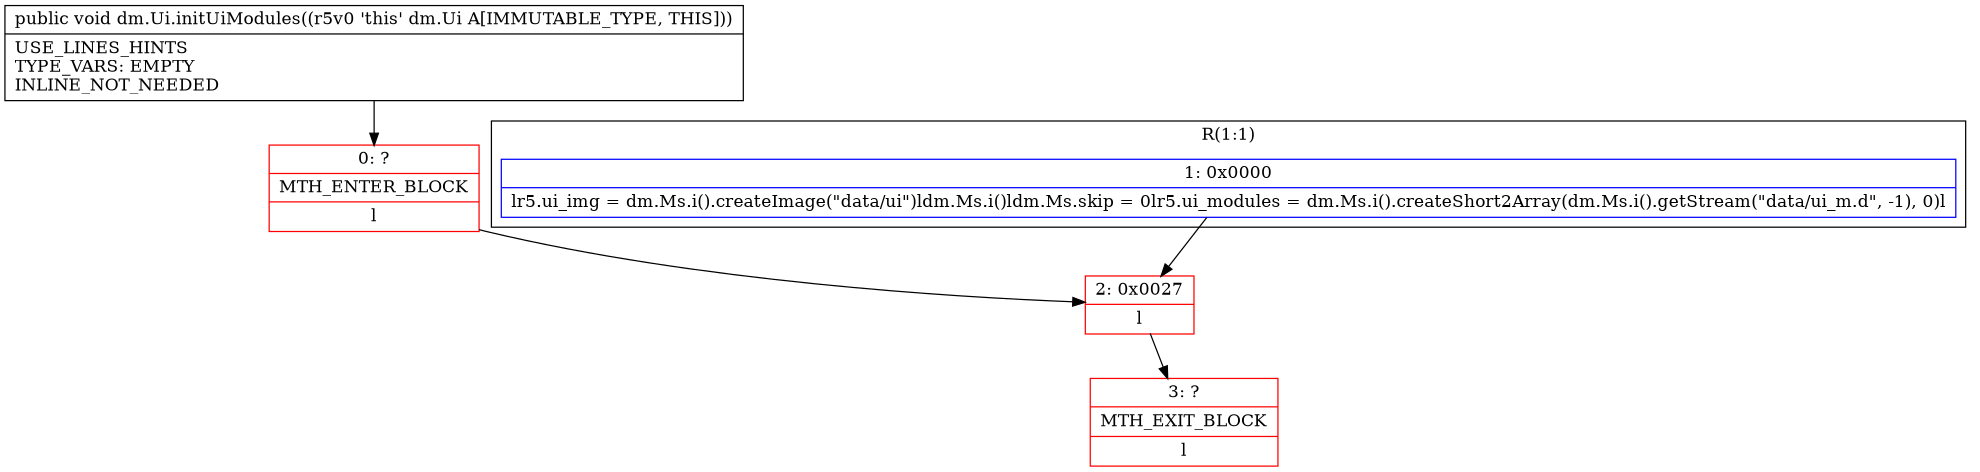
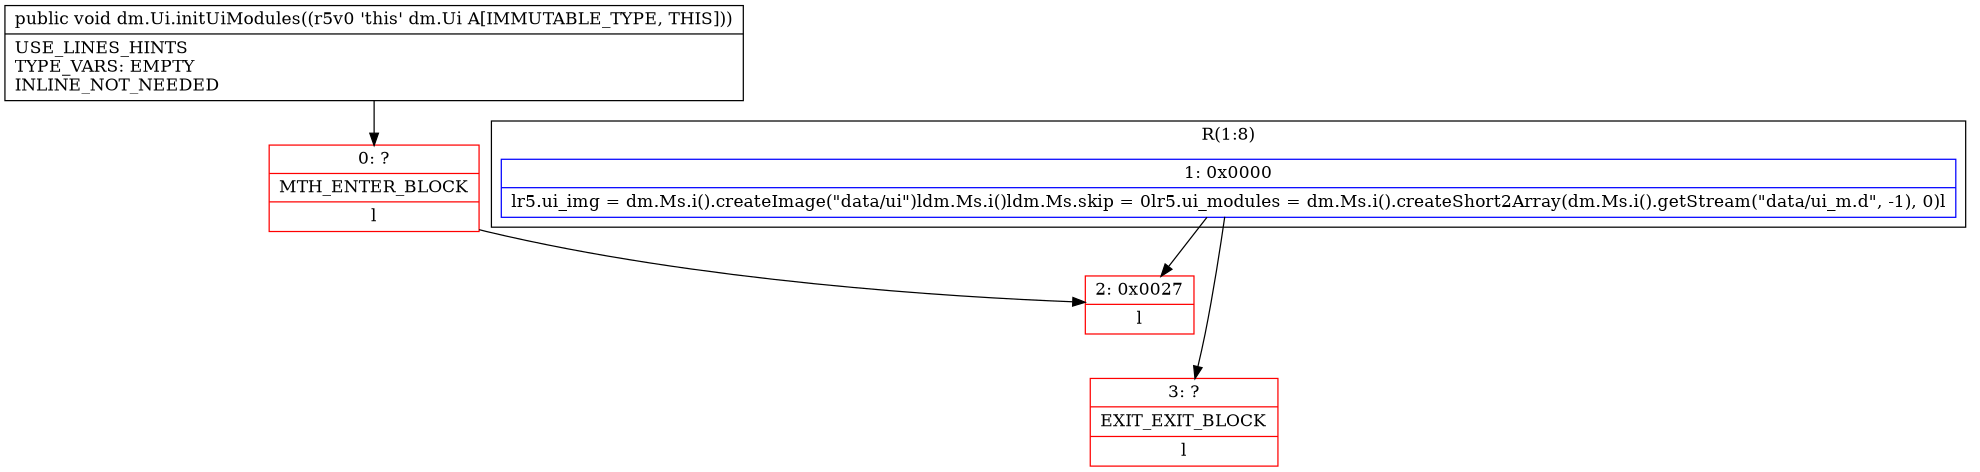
(1229, 135) -> (1229, 135)
(1157, 350) -> (1213, 292)
(1184, 421) -> (1183, 421)
